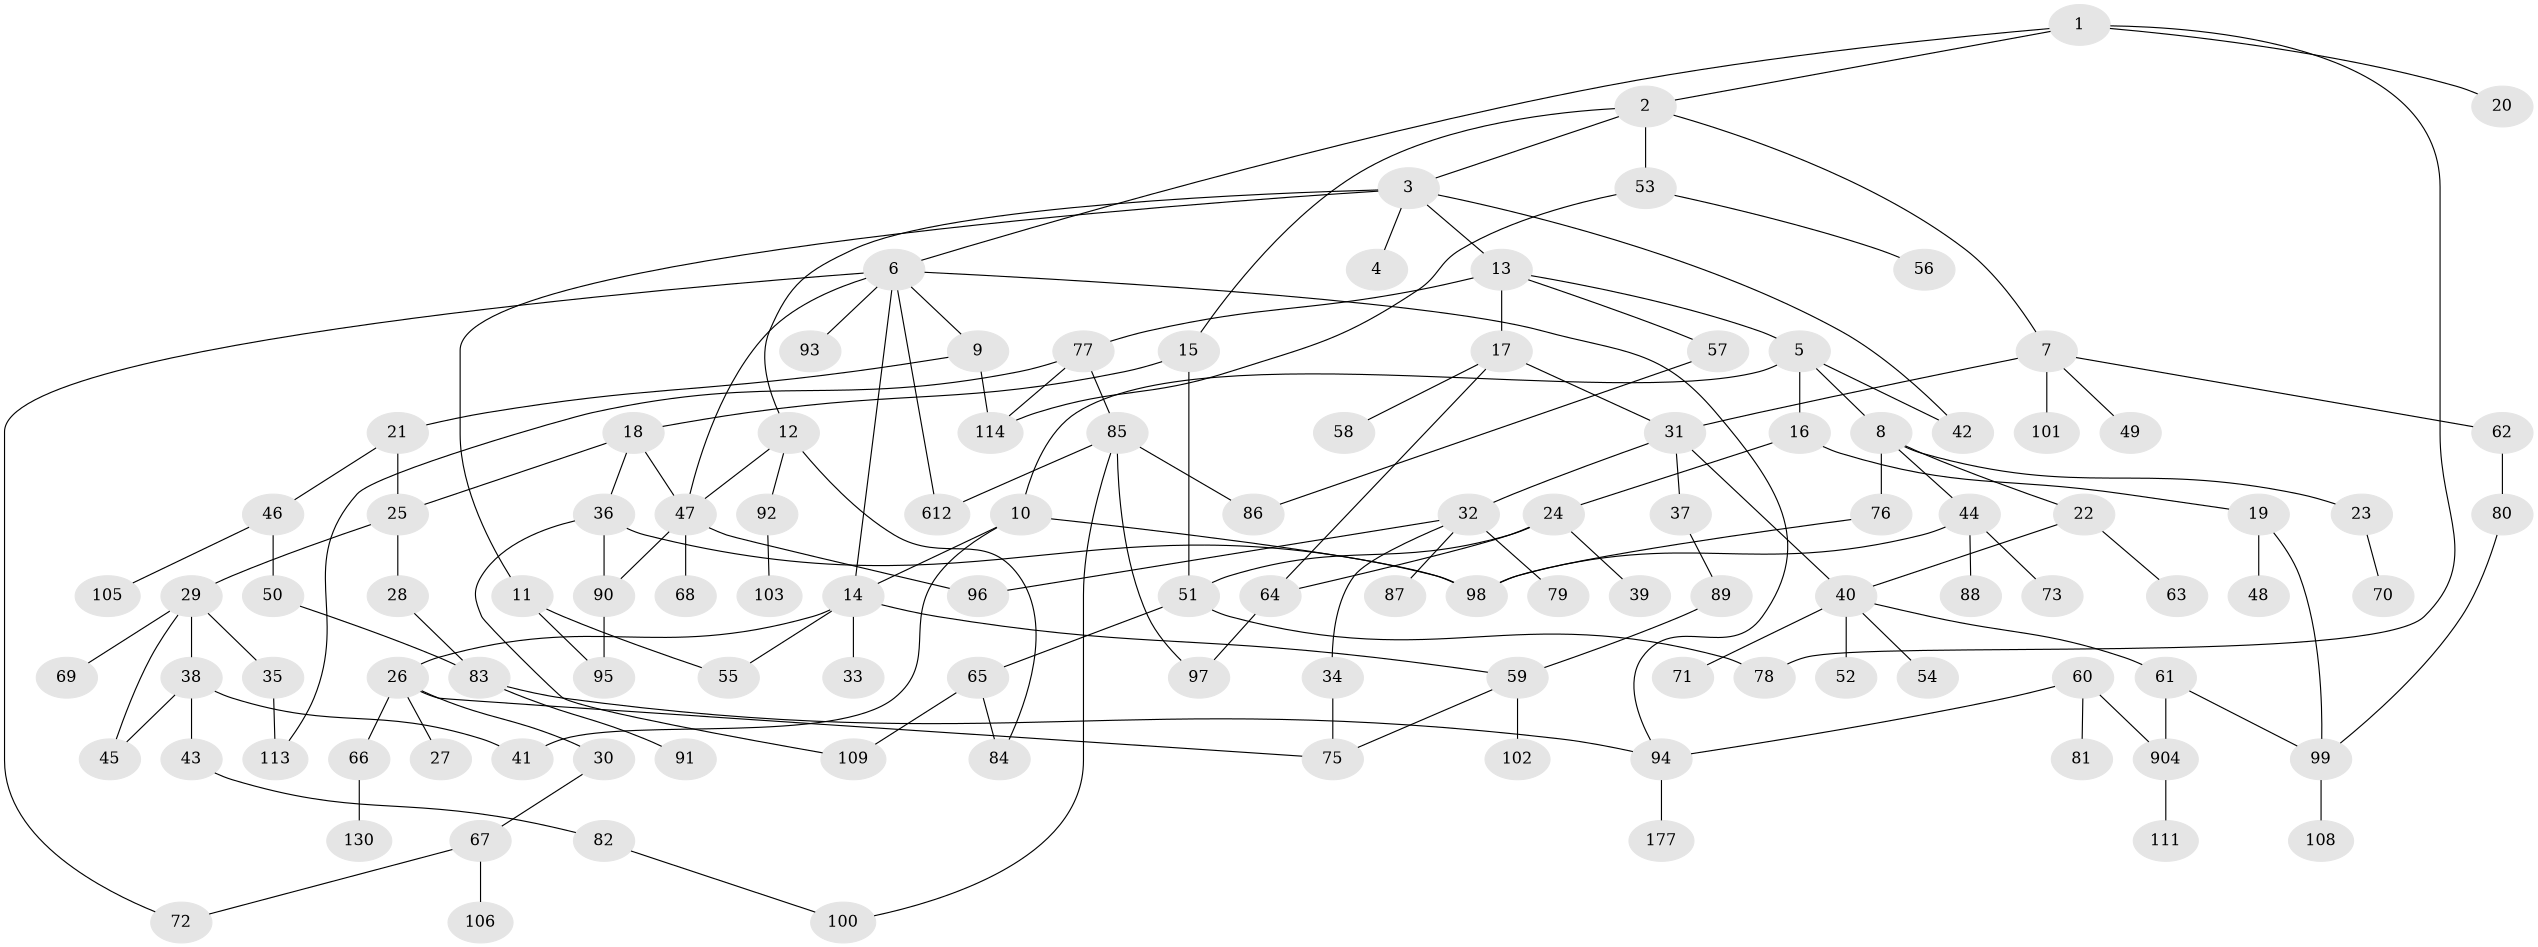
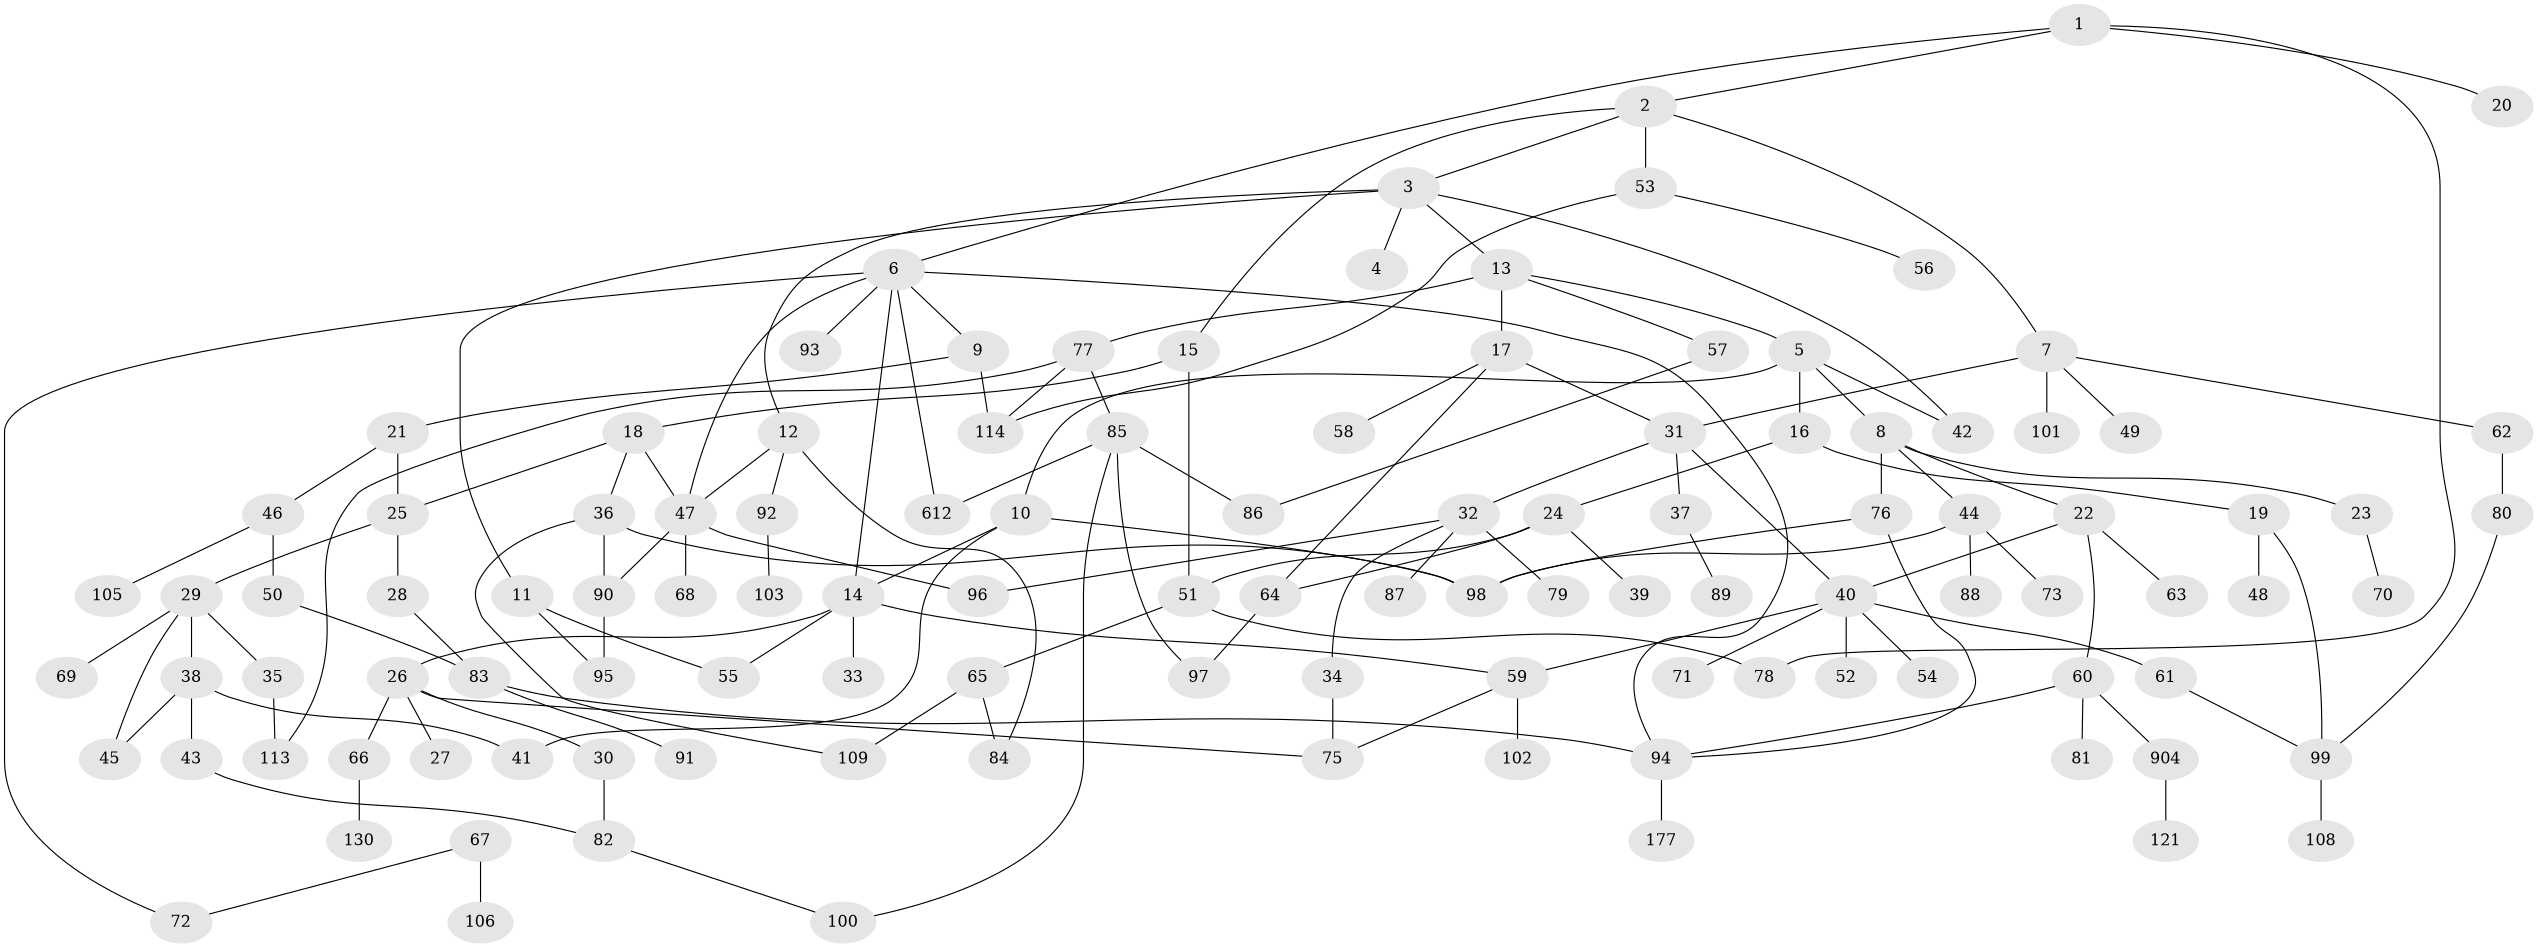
none -> (2094, 596)
(1606, 646) -> (1716, 629)
(2166, 719) -> none
none -> (1928, 721)
(542, 800) -> (604, 800)
(2166, 841) -> (2166, 841)
